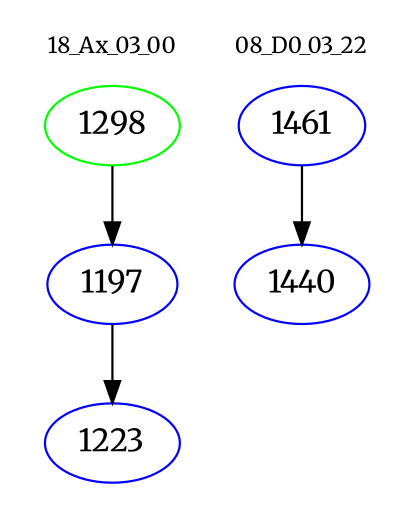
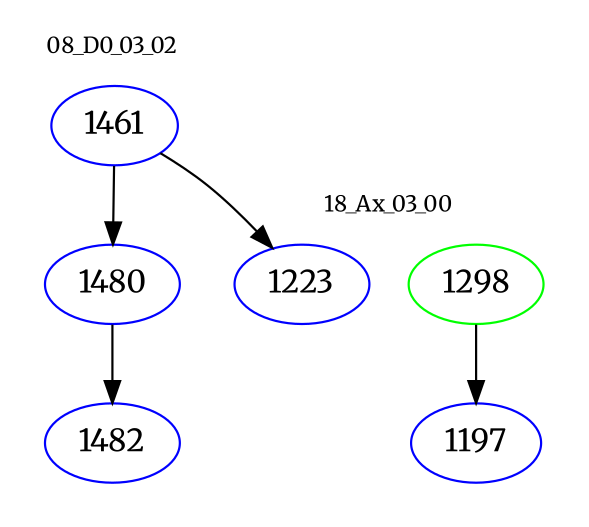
(302, 47) -> (112, 47)
(302, 284) -> (112, 284)
(112, 353) -> (230, 205)
none -> (112, 443)
